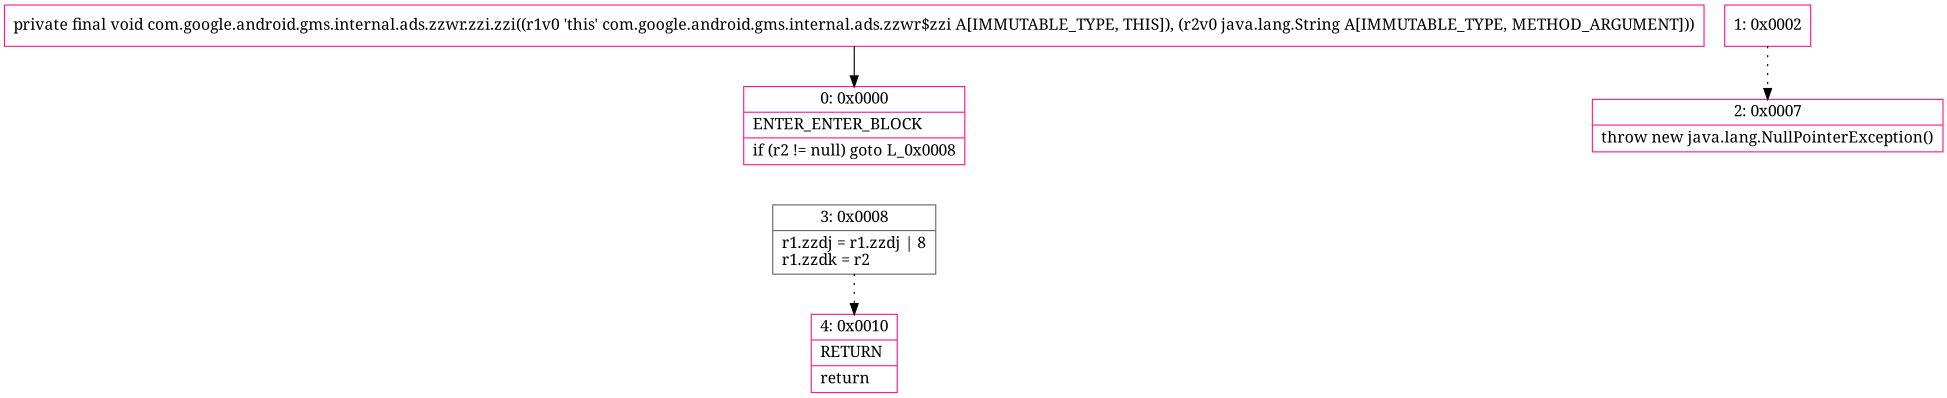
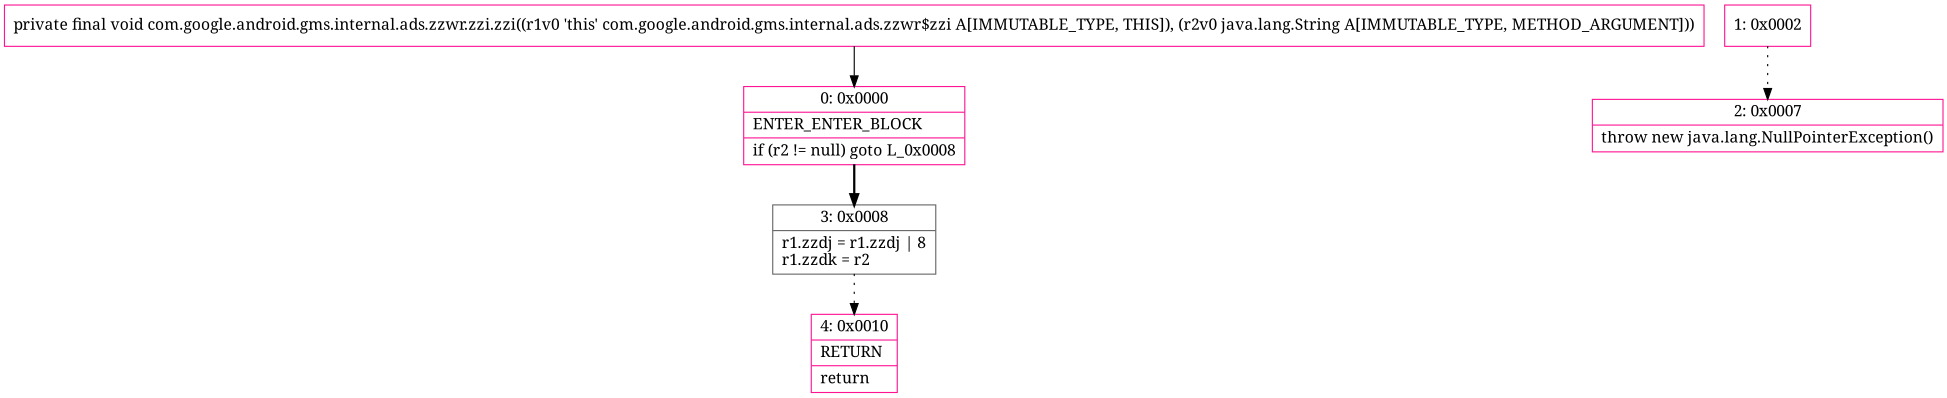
none -> (854, 179)
